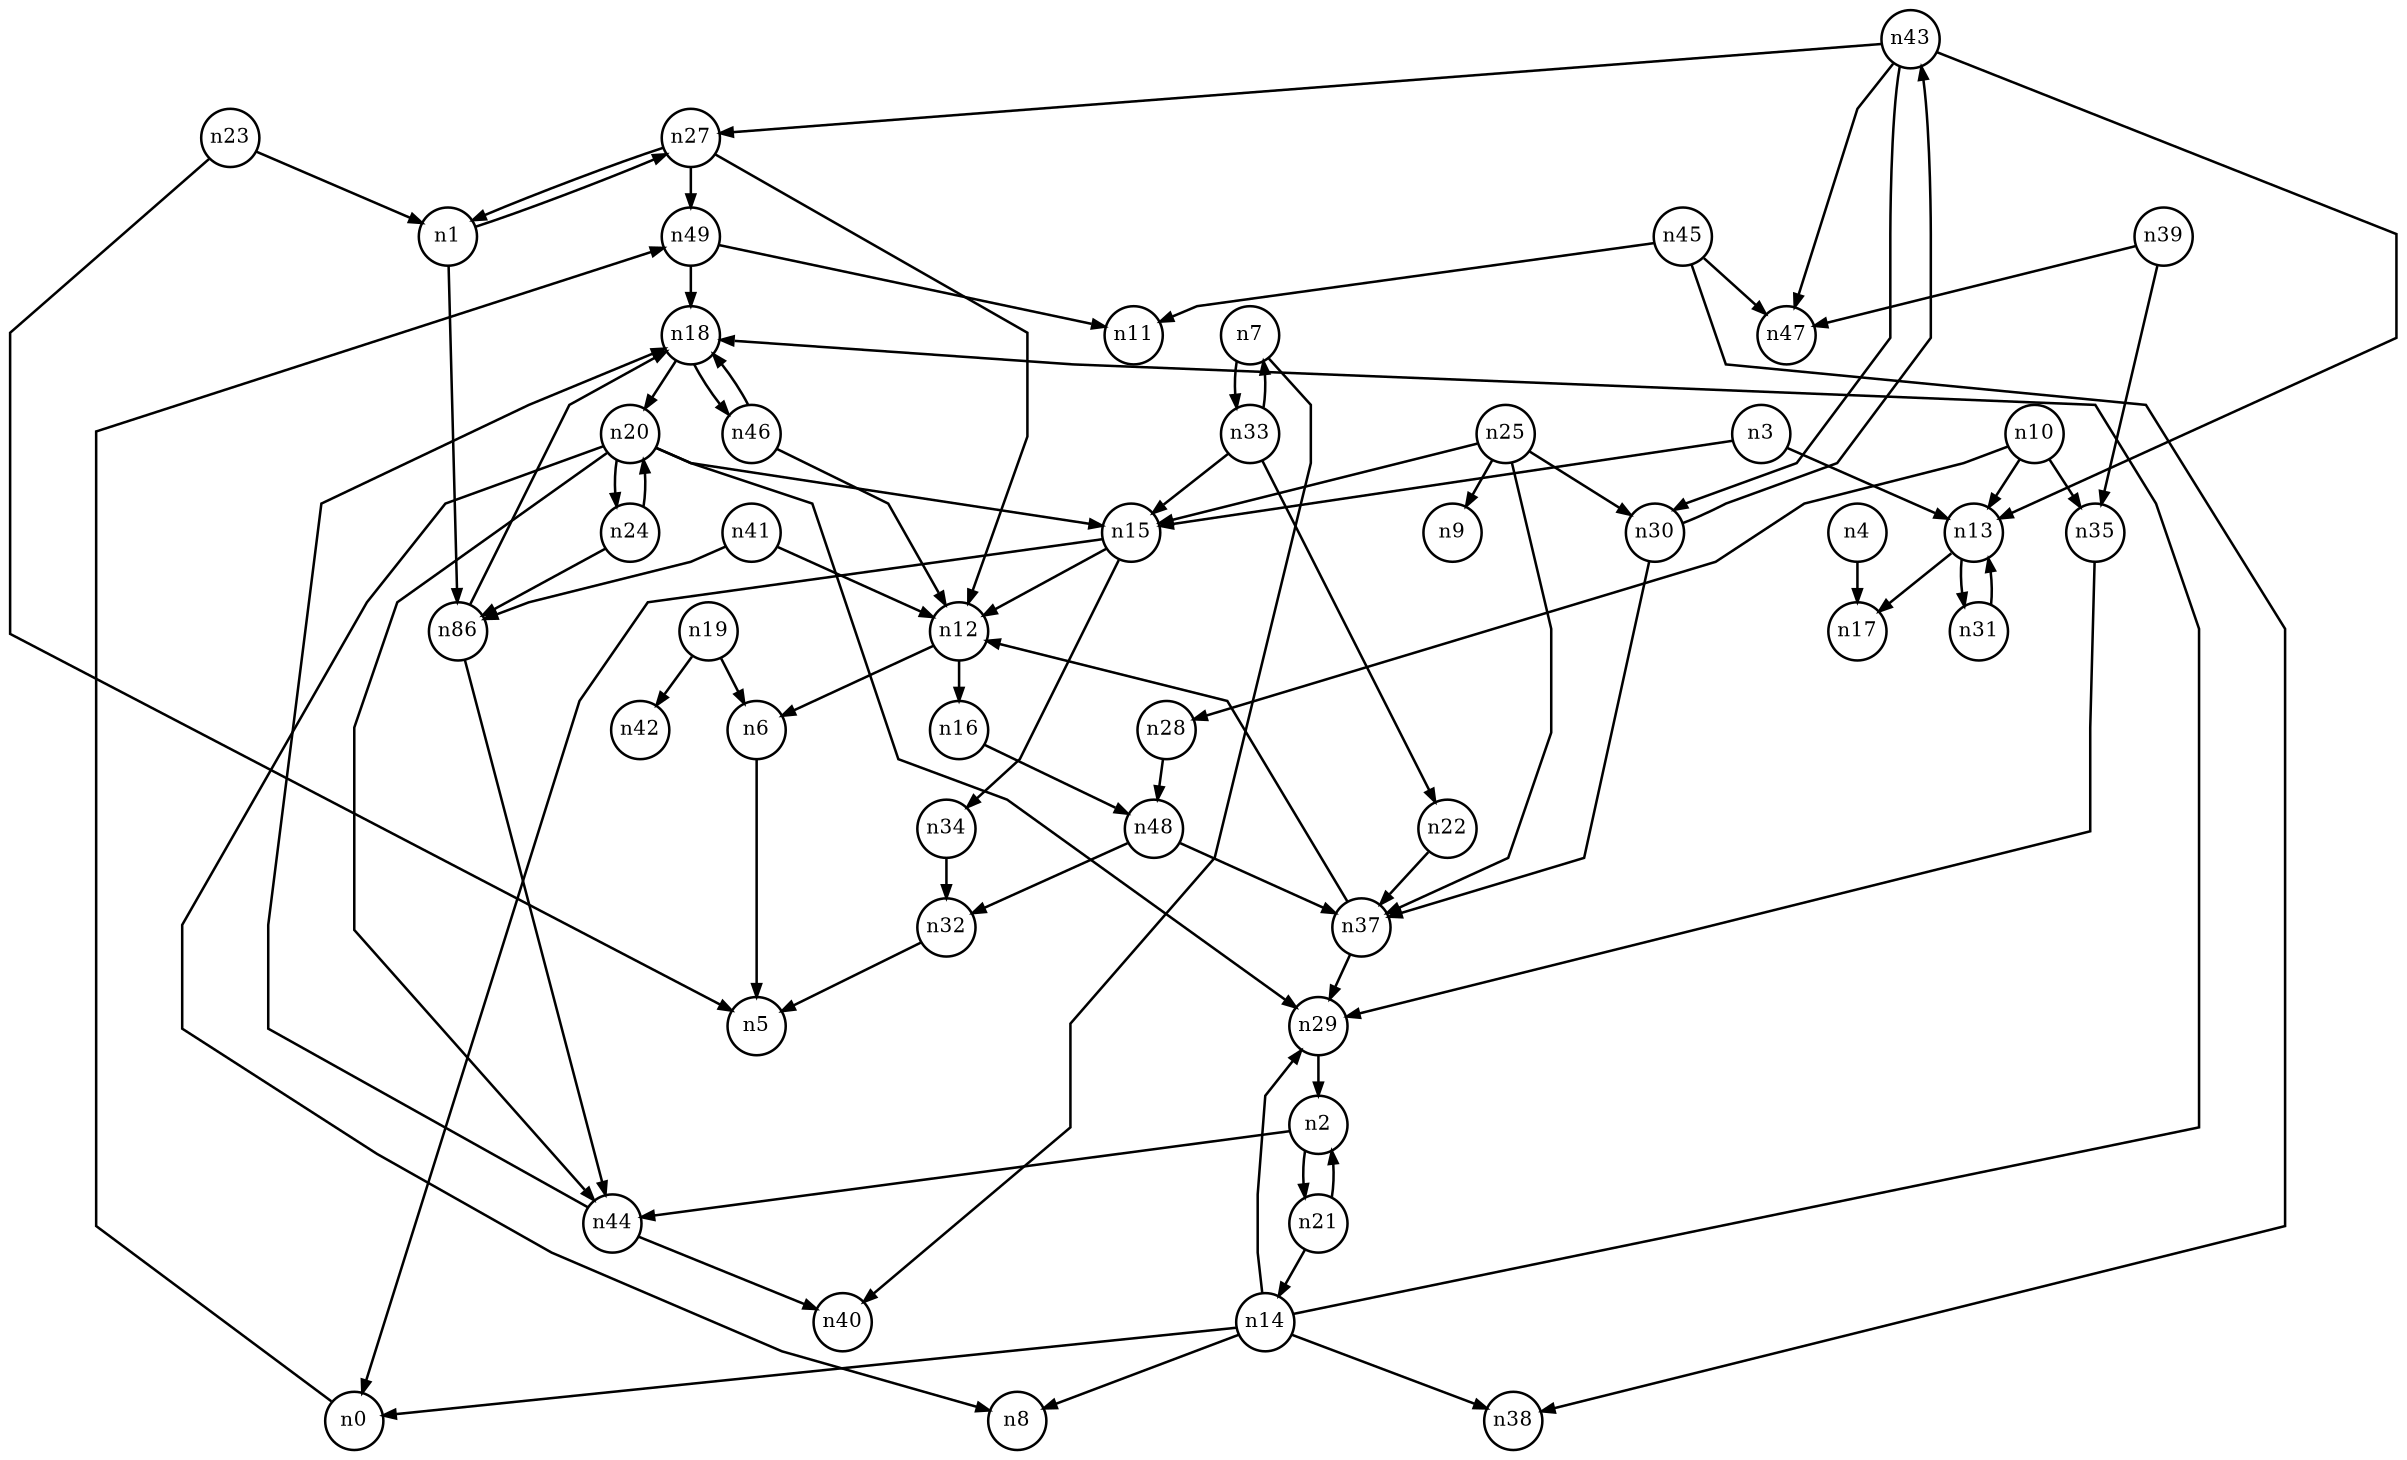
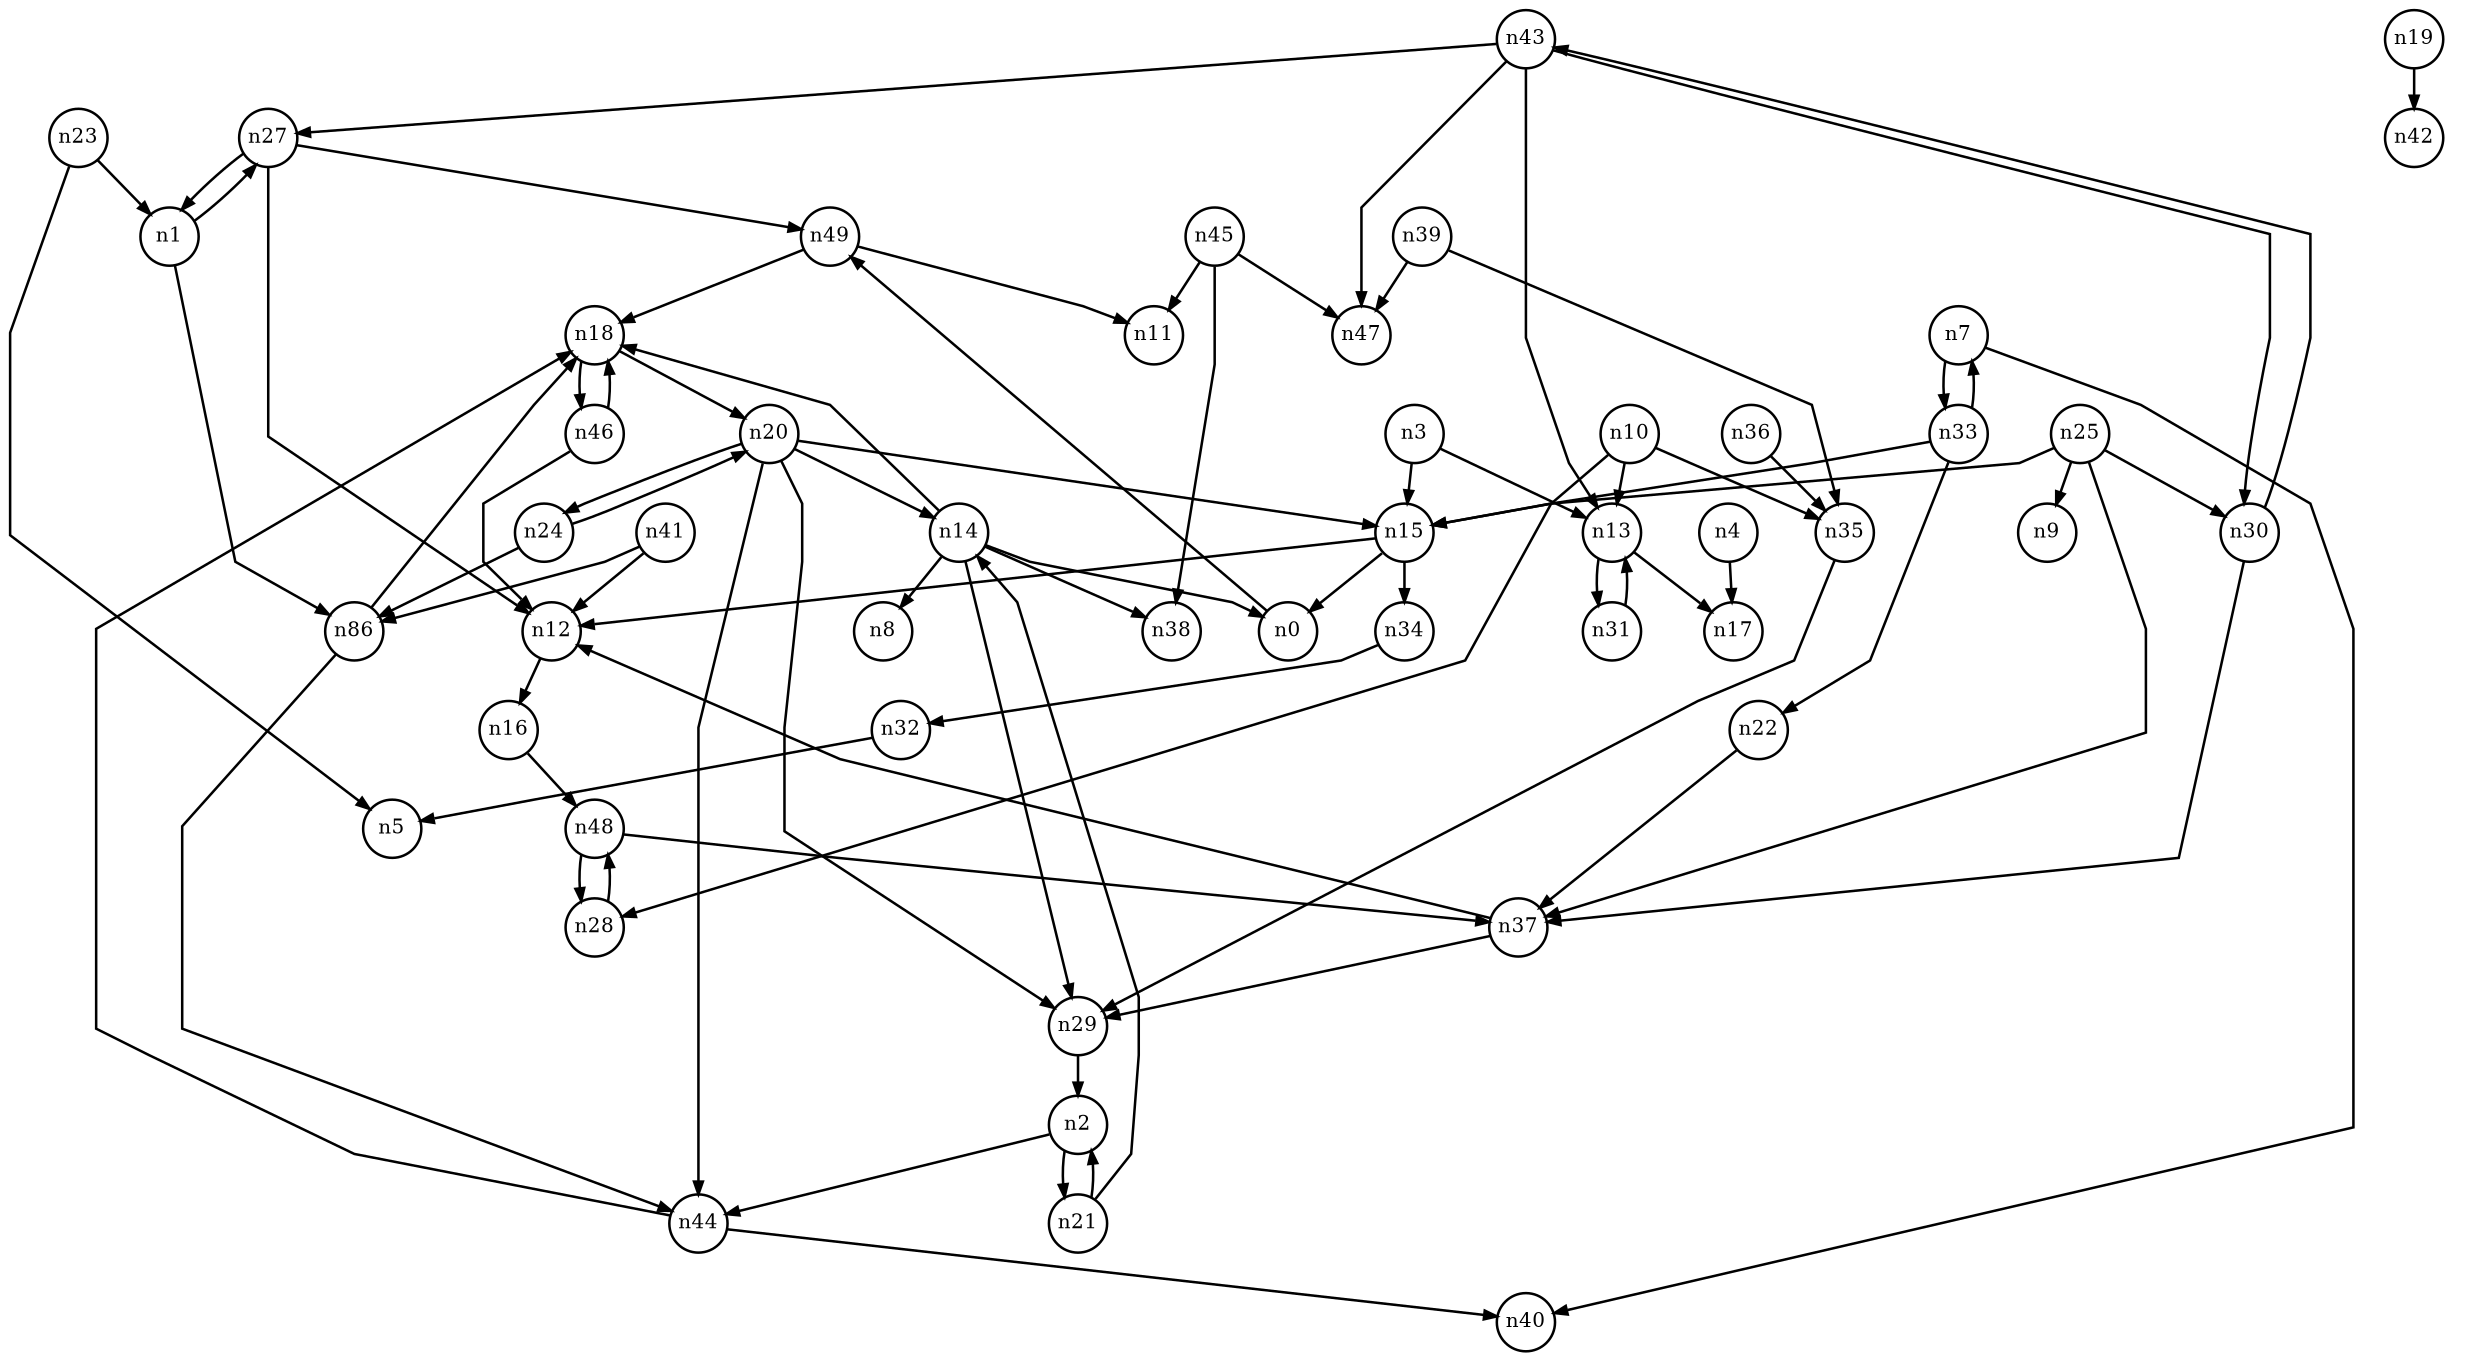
none -> (1751, 434)
(757, 730) -> none
(1056, 875) -> (580, 872)
(231, 1060) -> (858, 480)
